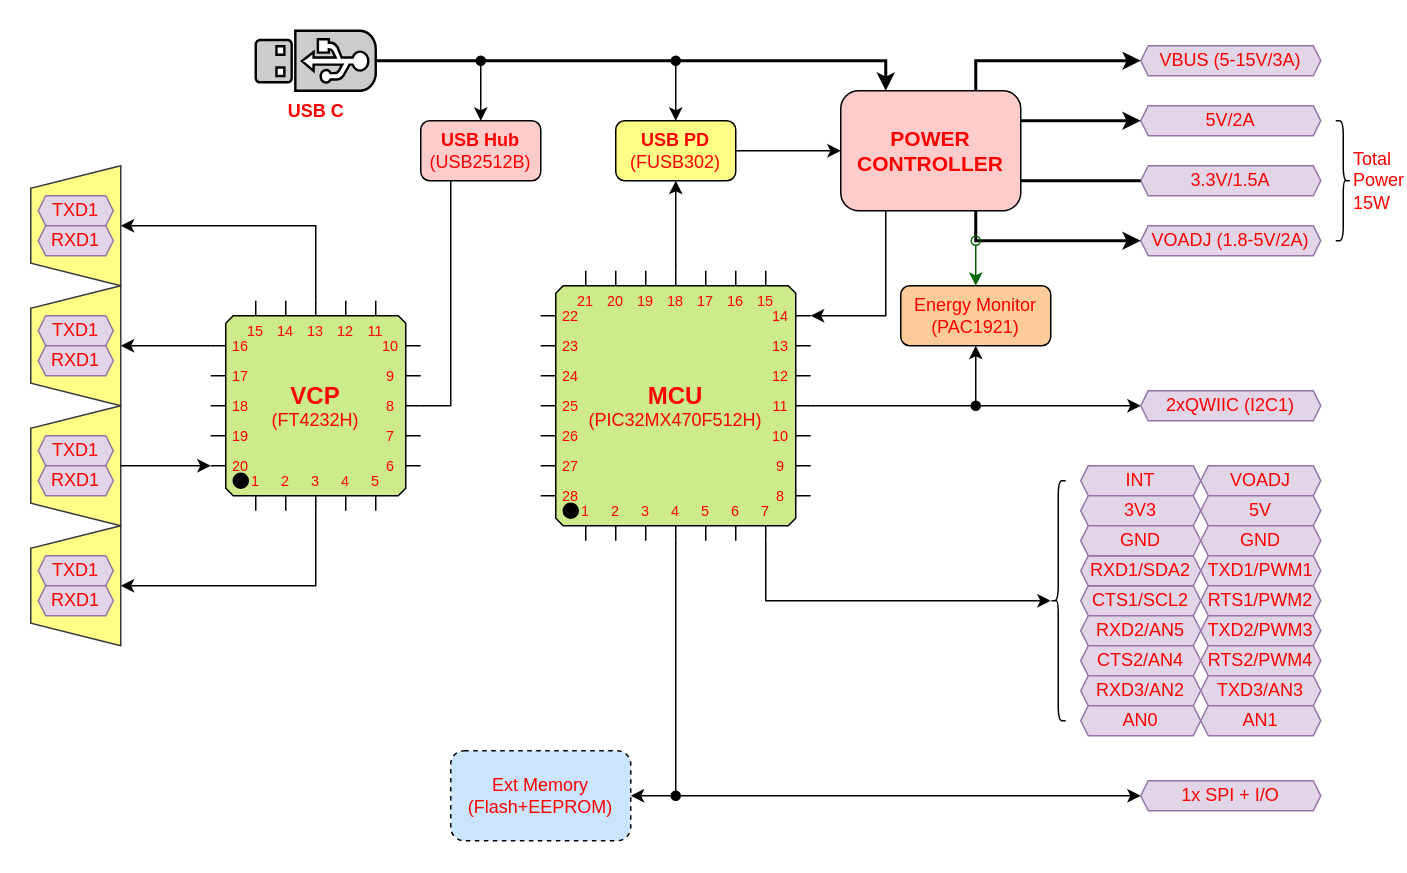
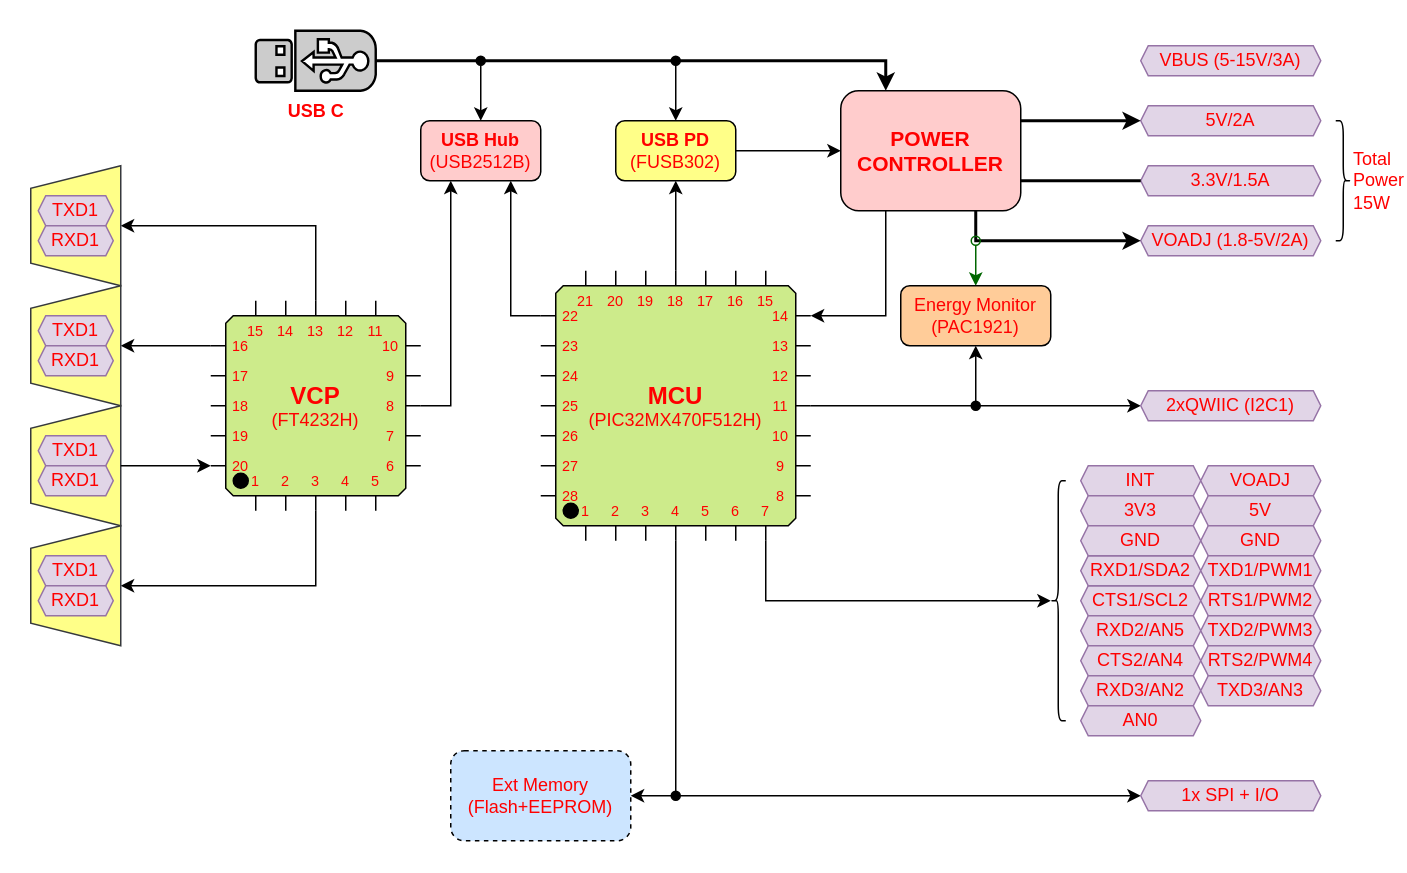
(1037, 61) -> none
(451, 187) -> (451, 192)
none -> (511, 268)
(1261, 721) -> none
